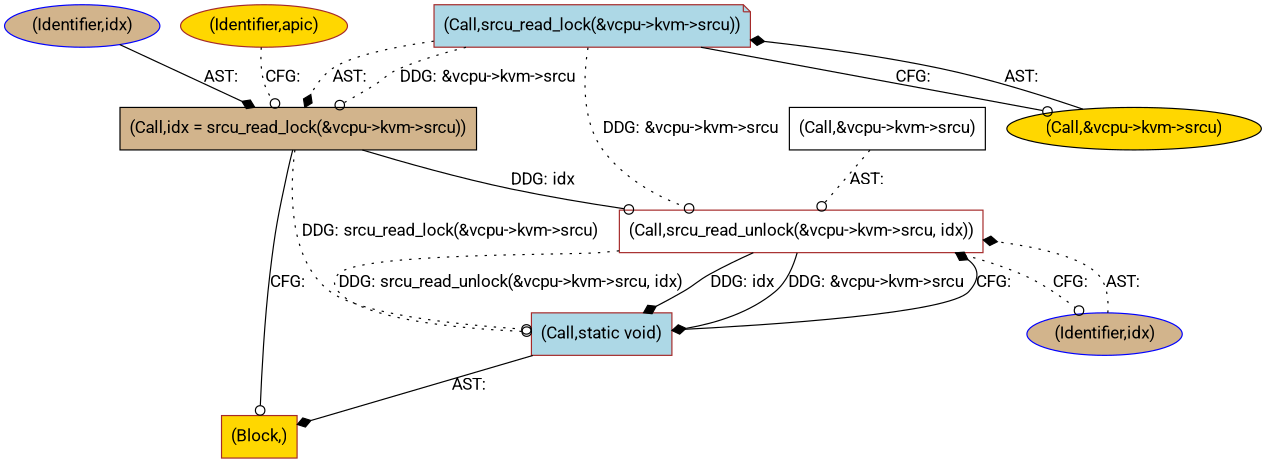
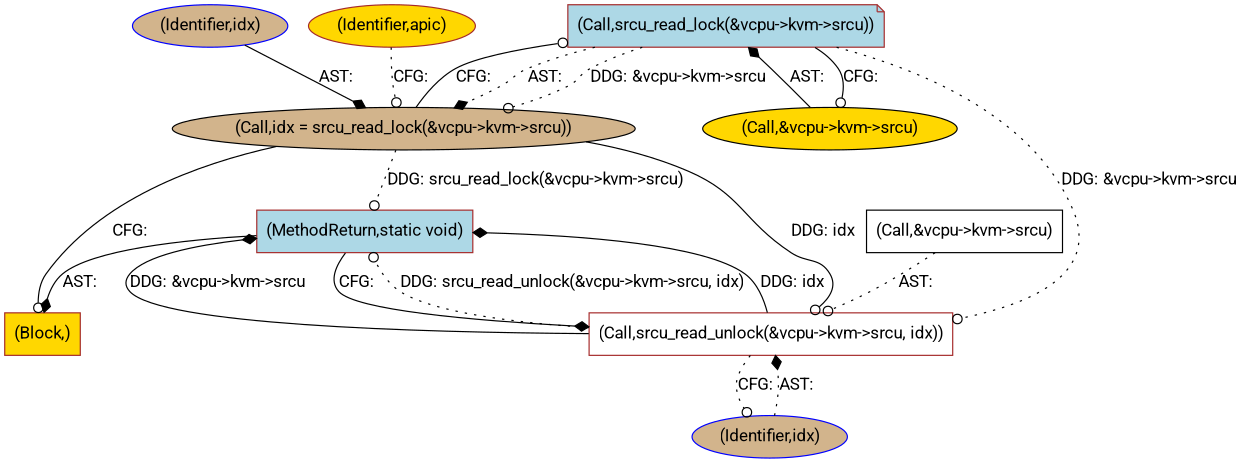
none -> (479, 60)
(298, 129) -> (404, 129)
(602, 334) -> (365, 231)
